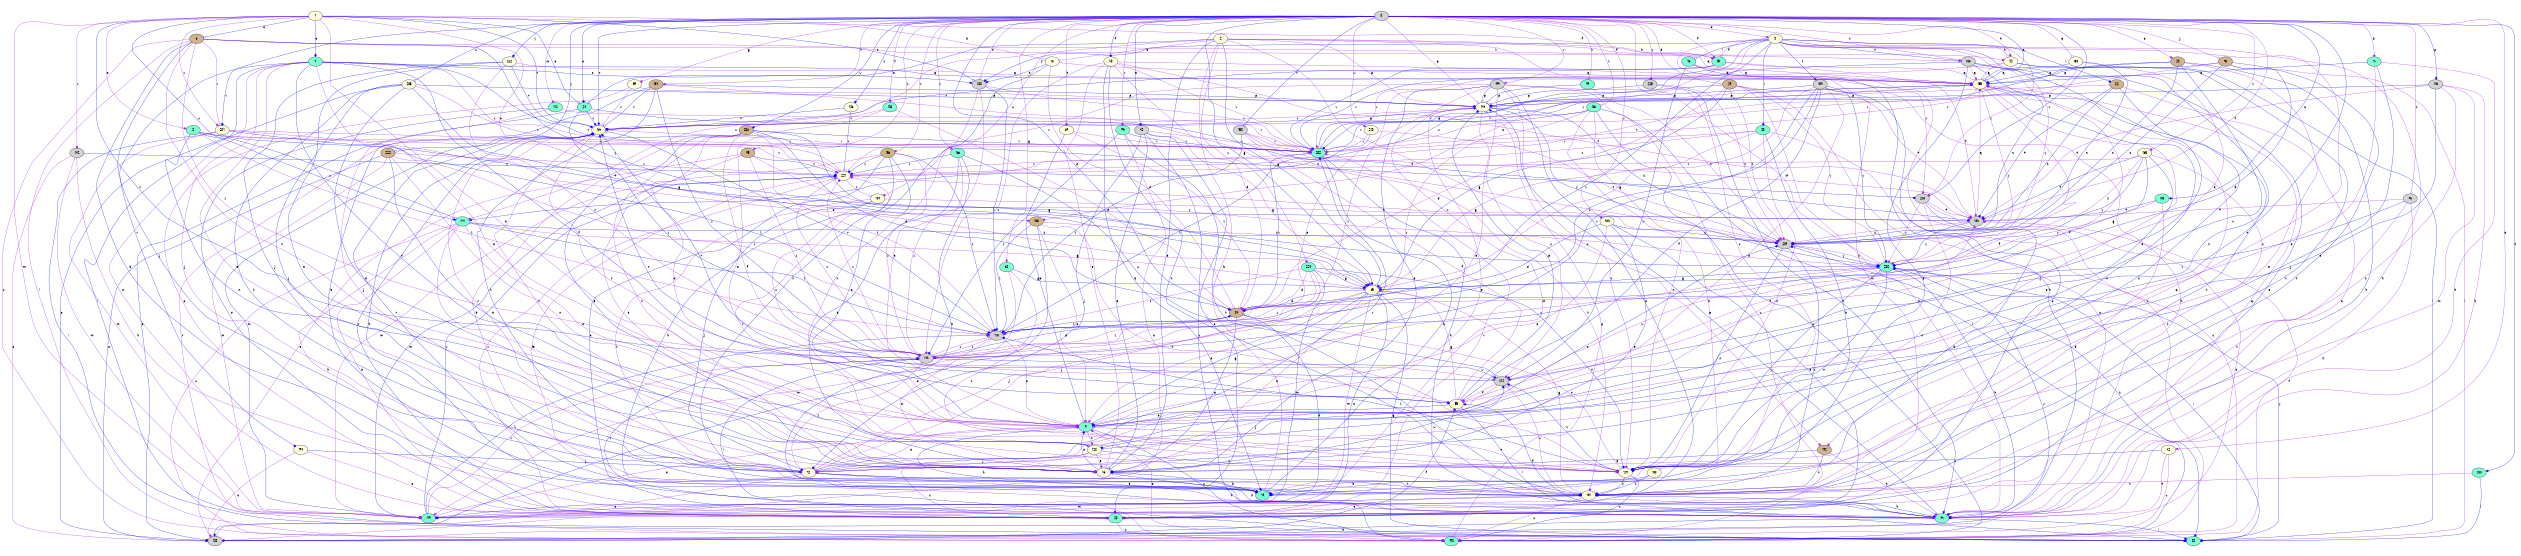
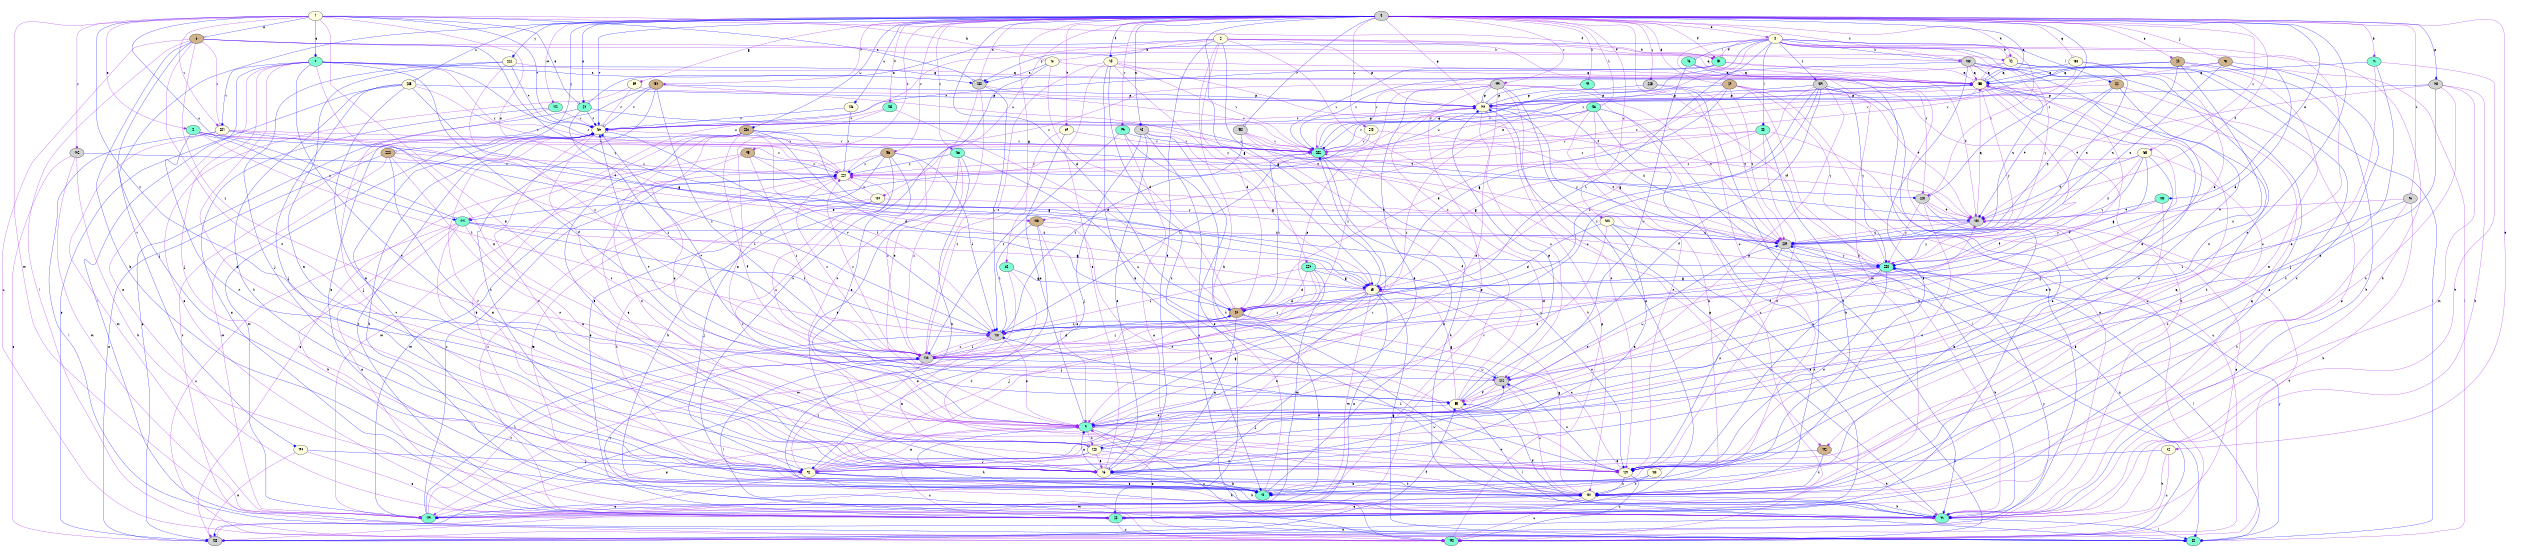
(958, 117) -> (577, 119)
(854, 188) -> (864, 189)
(1193, 193) -> (971, 225)
(2479, 473) -> none
